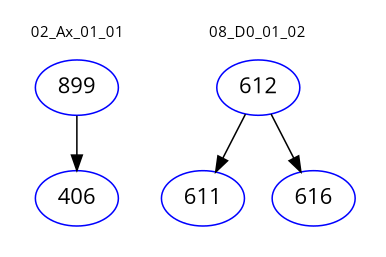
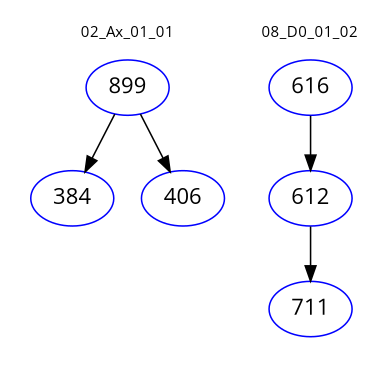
(282, 136) -> (311, 135)
none -> (72, 198)
(203, 198) -> (311, 309)
